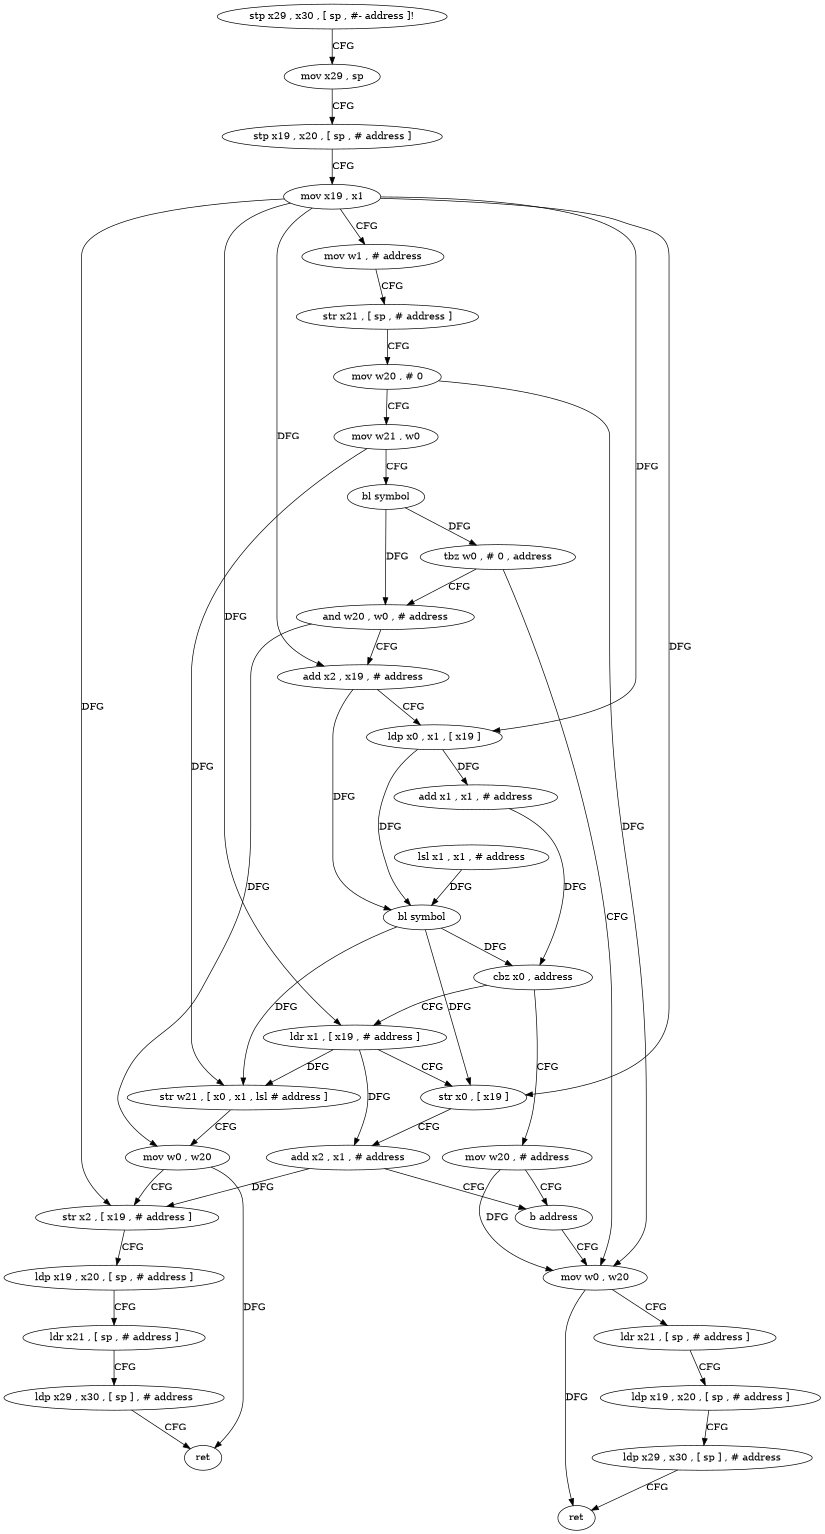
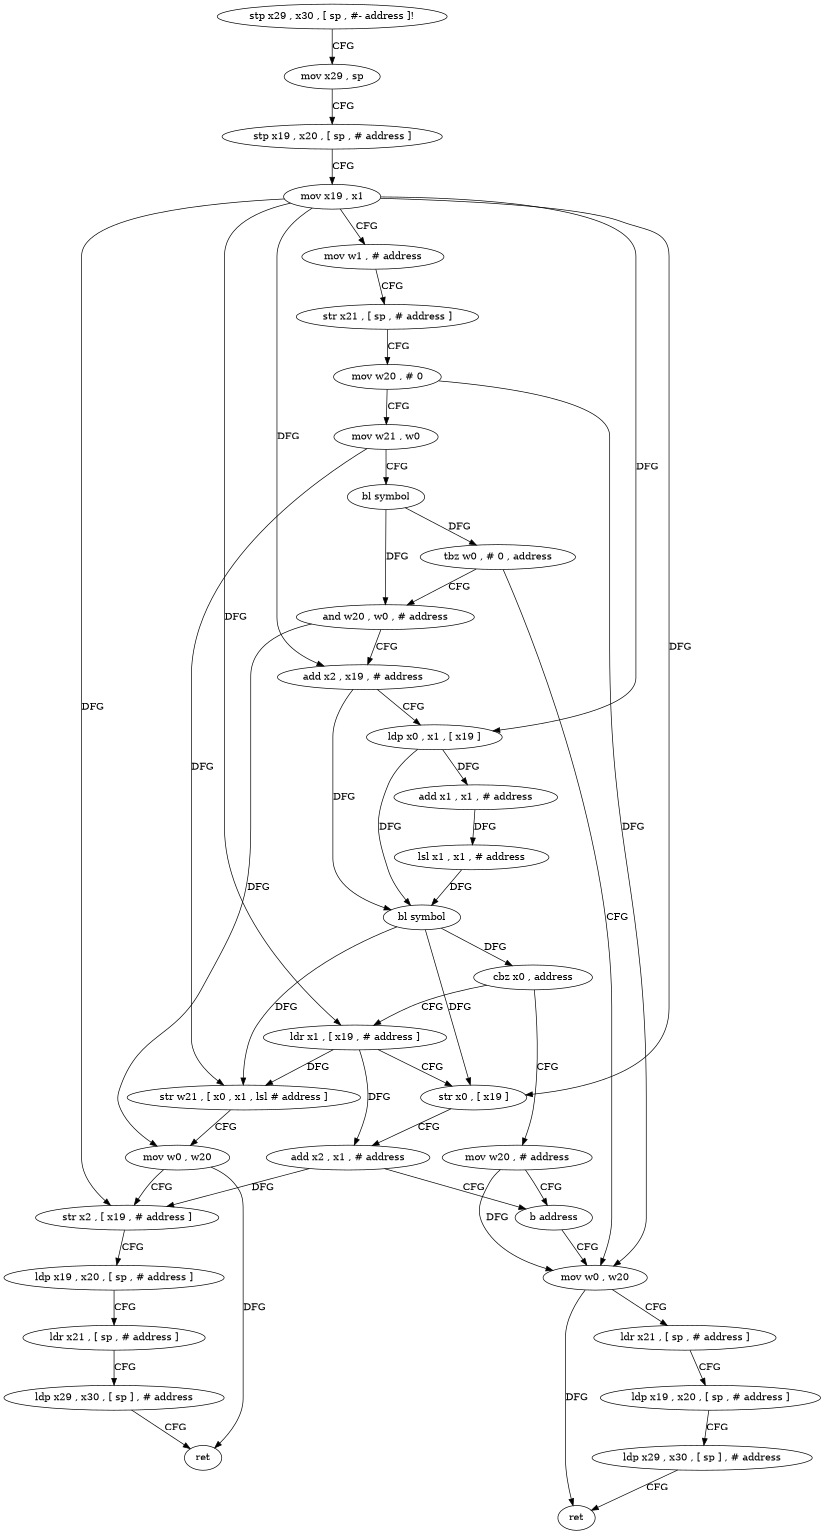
(564, 873) -> (474, 824)
